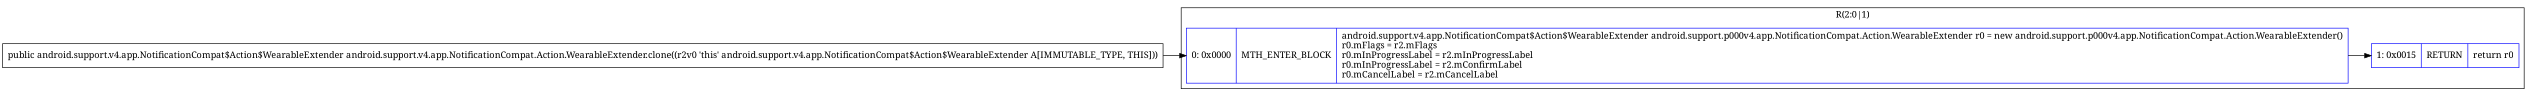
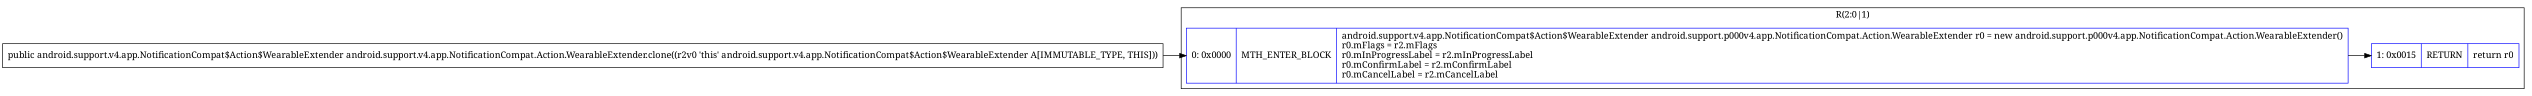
(1432, 65) -> (1427, 65)
